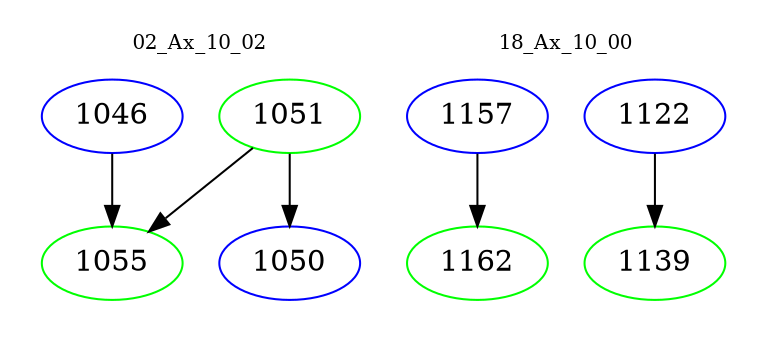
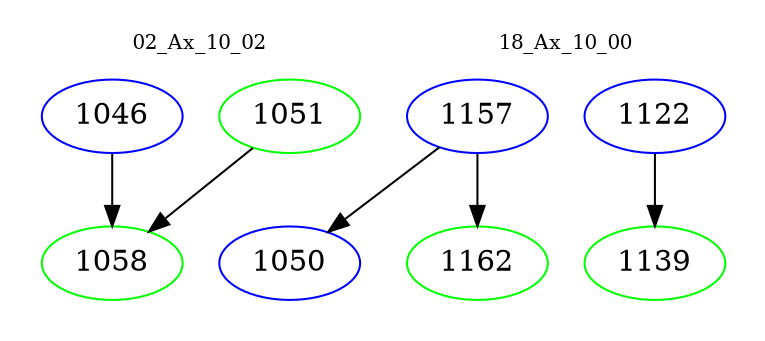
(290, 180) -> (404, 174)
(112, 263) -> (112, 263)
